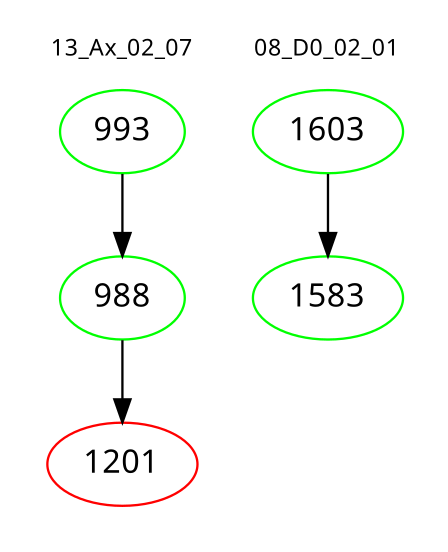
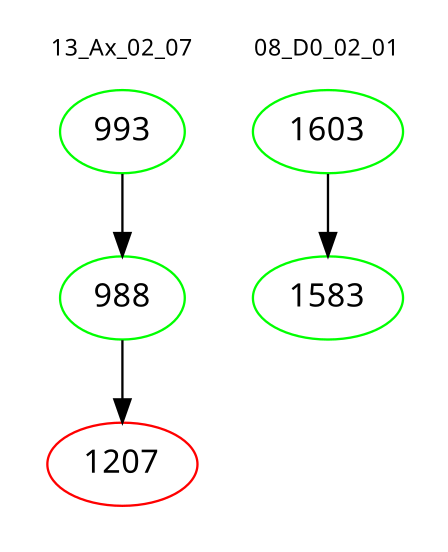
(122, 464) -> (122, 464)
